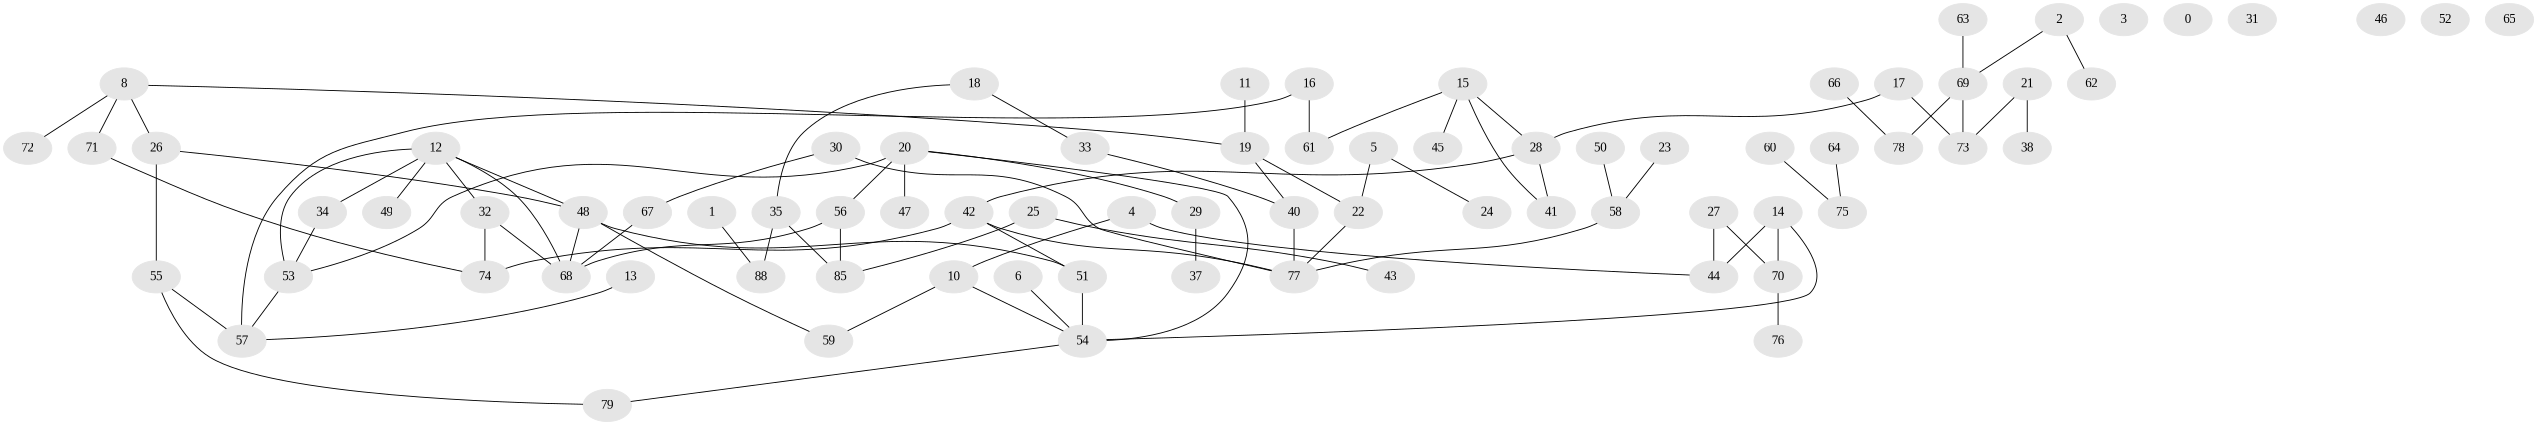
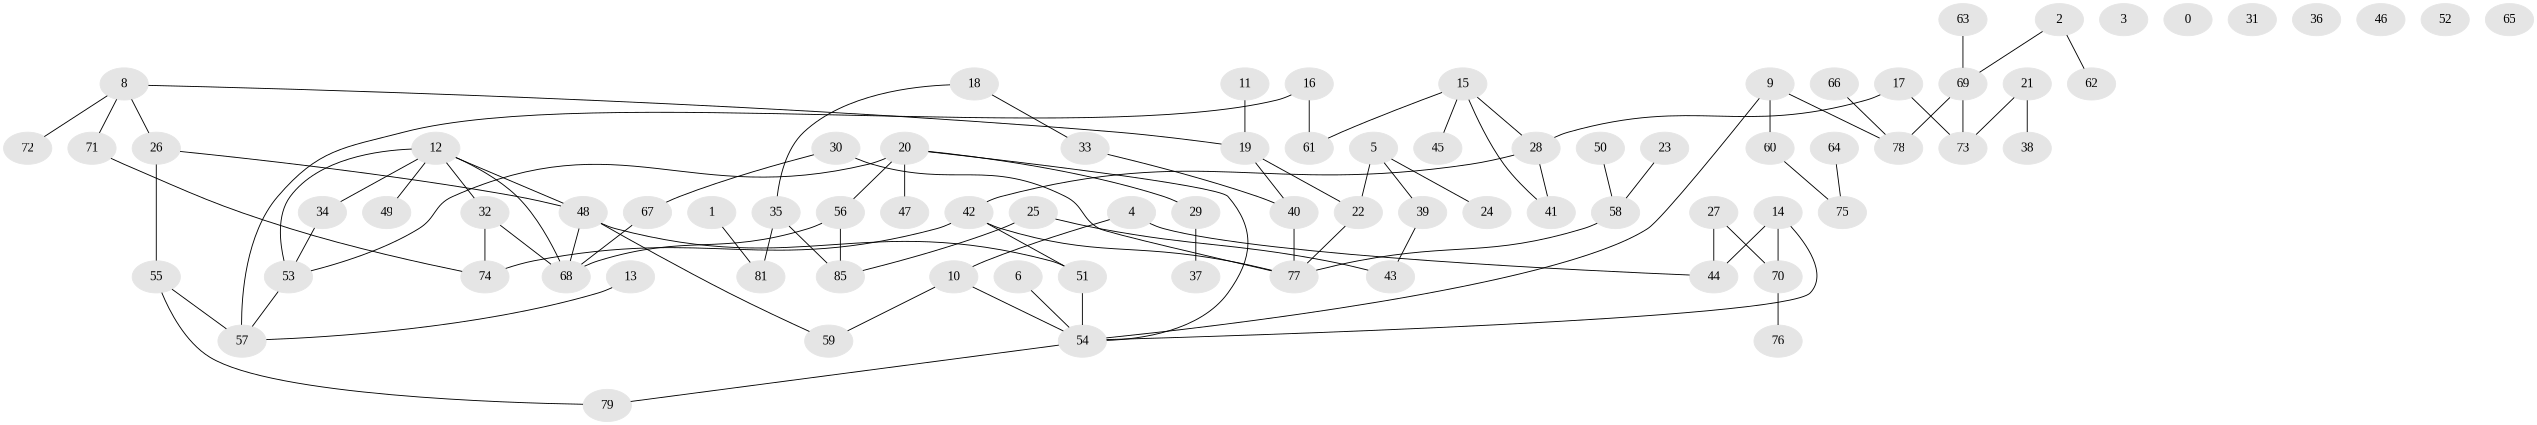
none -> (2317, 20)
none -> (1770, 84)
none -> (1423, 213)
(761, 277) -> (761, 277)
